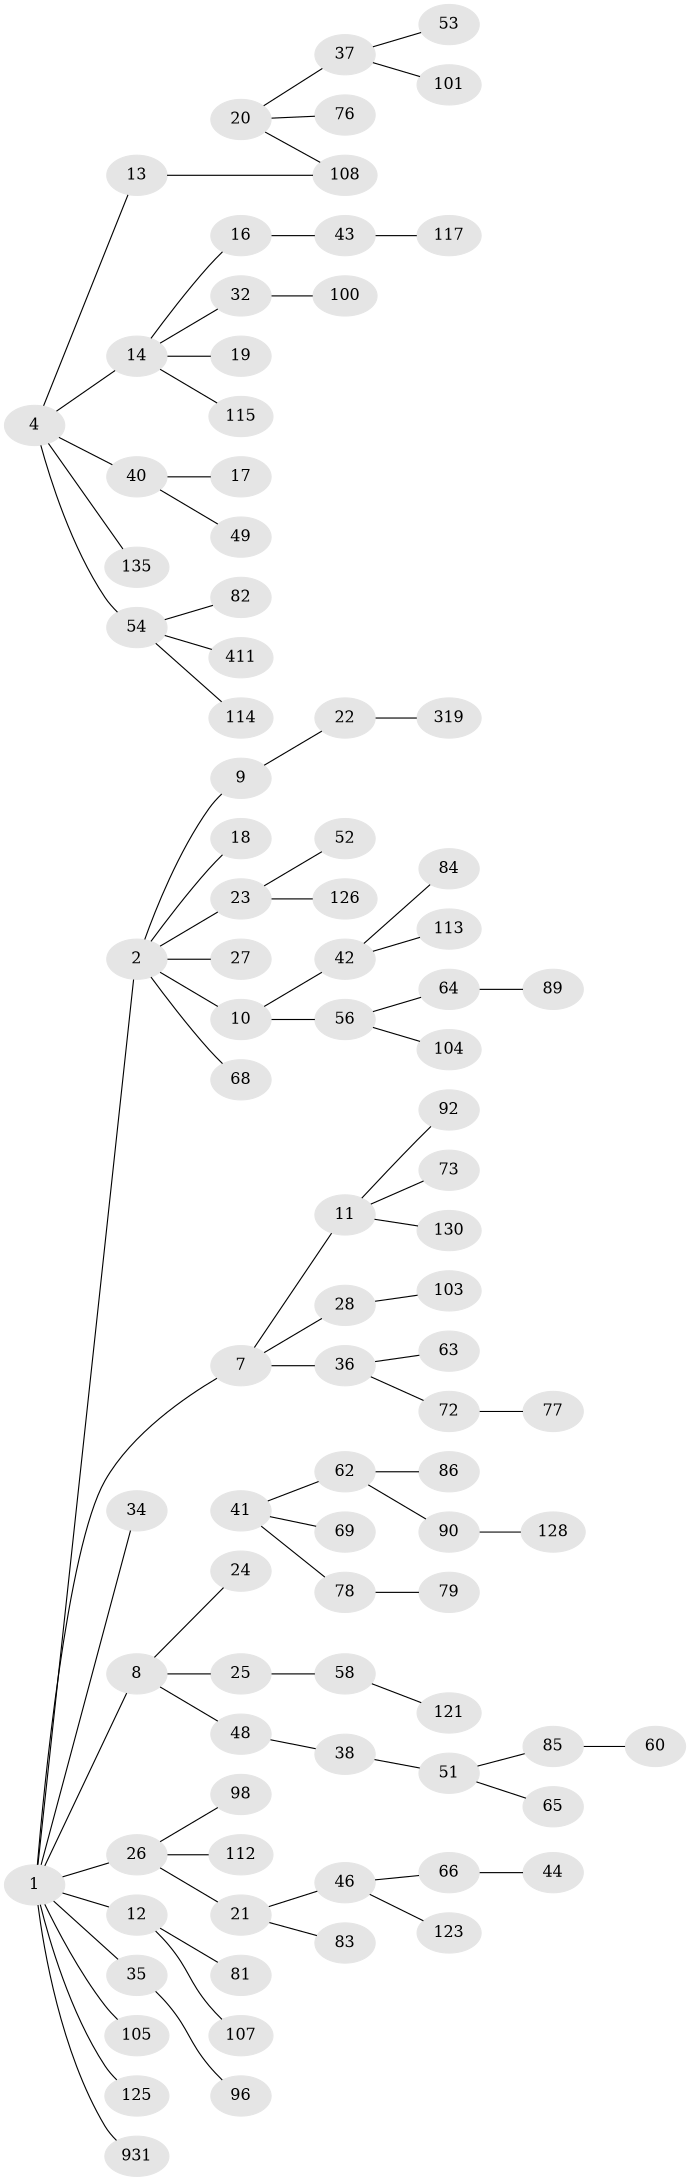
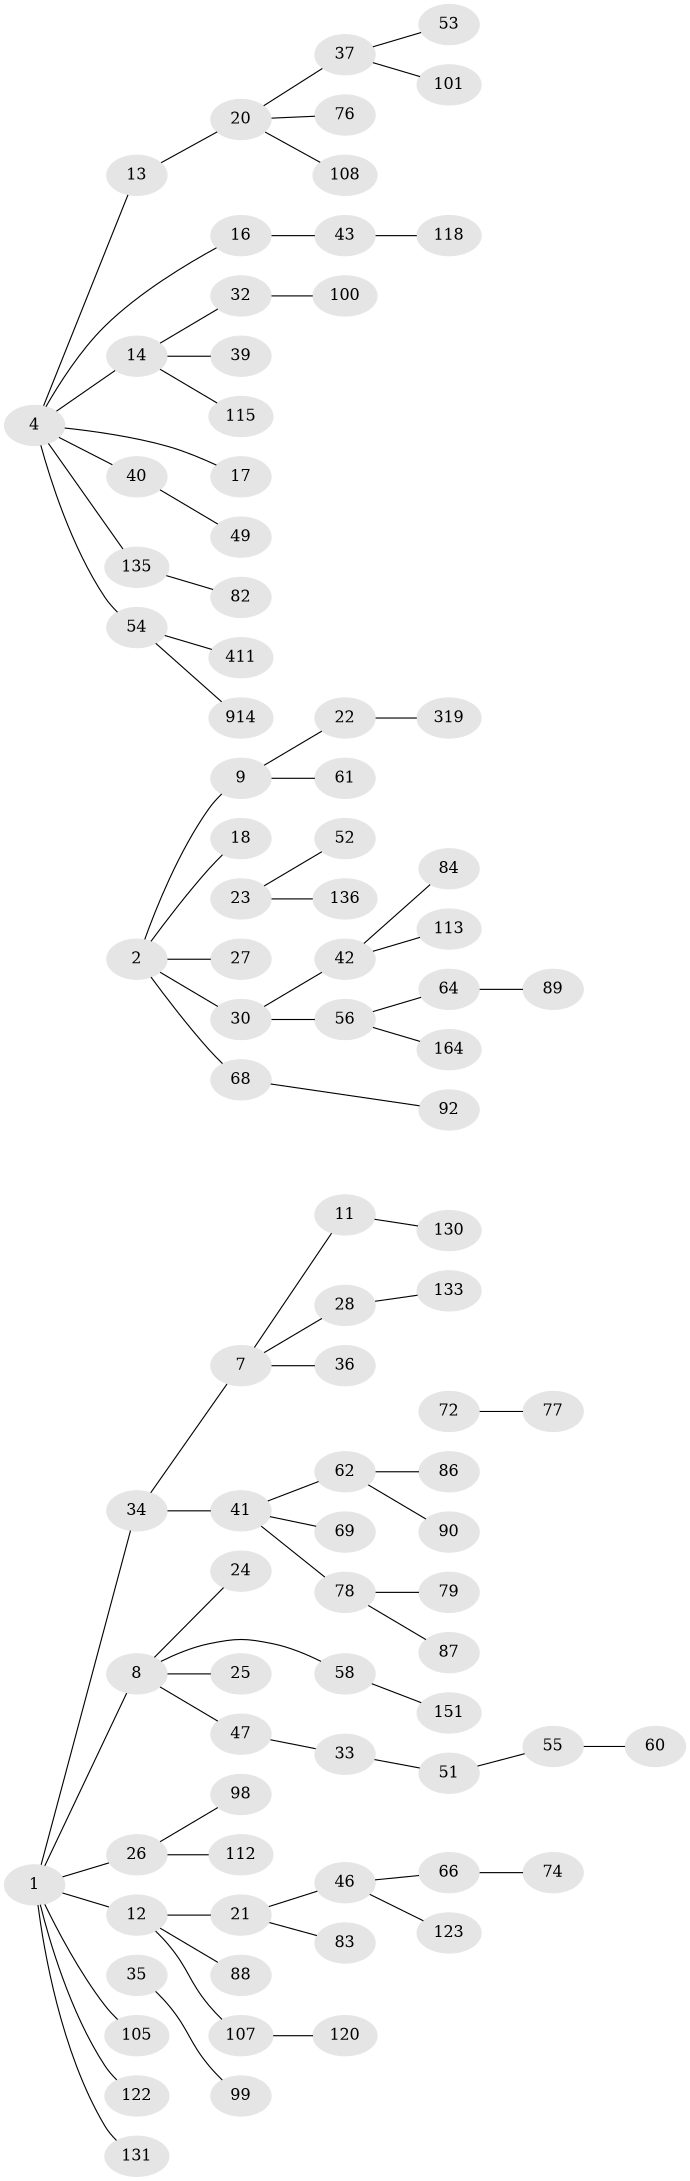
(240, 175) -> (189, 147)
(449, 236) -> (449, 236)
(185, 294) -> (118, 314)
(241, 356) -> (241, 356)
(189, 477) -> (142, 440)
(189, 613) -> (190, 583)
(241, 718) -> (241, 718)
none -> (345, 778)
(345, 899) -> (345, 899)
(189, 929) -> none
(241, 1020) -> (241, 1020)
(449, 1050) -> (449, 1050)
(396, 1162) -> (345, 1095)
(449, 1170) -> none
(449, 1291) -> (449, 1291)
(449, 1351) -> none
(397, 1389) -> none
(86, 1422) -> none
none -> (189, 1511)
(553, 1532) -> none
(77, 1568) -> (189, 1438)
none -> (449, 1653)
(293, 1674) -> (241, 1639)
(449, 1713) -> (449, 1713)
(241, 1734) -> (241, 1734)
(553, 1746) -> (553, 1746)
(345, 1754) -> (345, 1754)
(553, 1807) -> none
(553, 1873) -> (553, 1873)
(189, 1885) -> (189, 1915)
(86, 1930) -> none
(241, 1975) -> (241, 1975)
none -> (345, 2036)
(137, 2096) -> (137, 2096)
(241, 2096) -> (241, 2096)
(137, 2156) -> (137, 2156)
